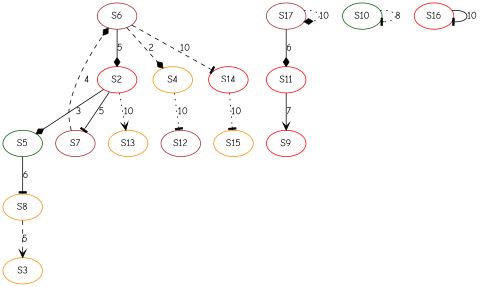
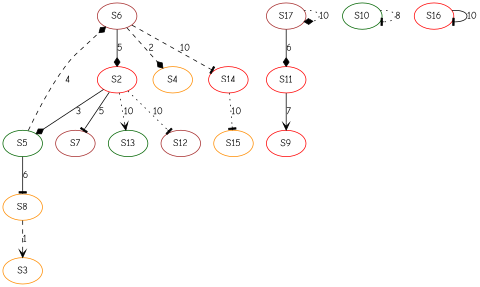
(78, 80) -> (58, 77)
(177, 110) -> (148, 110)
(128, 143) -> (128, 143)
(25, 239) -> (25, 239)
